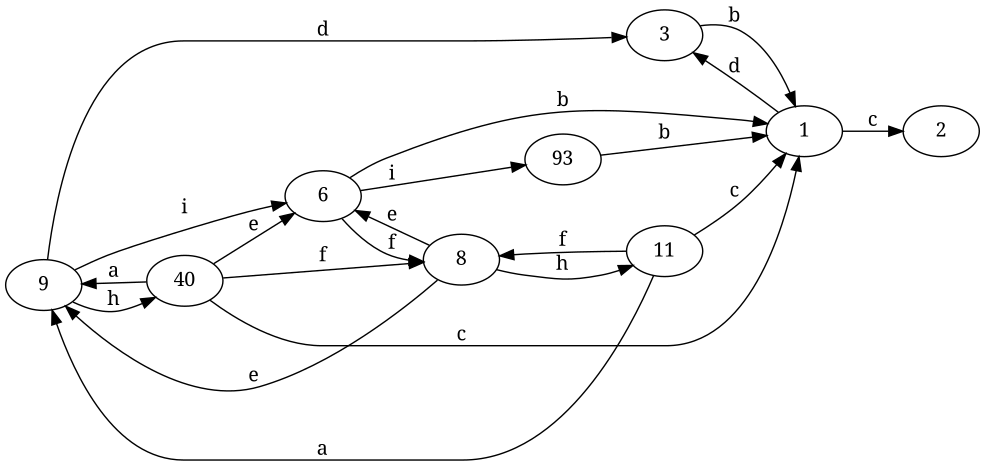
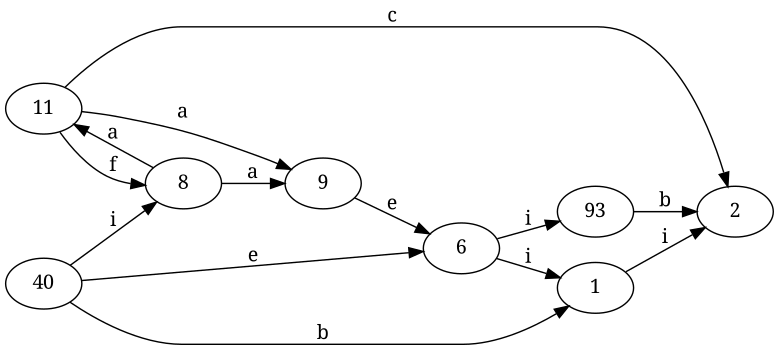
(665, 35) -> none
(563, 101) -> (528, 258)
(873, 121) -> (665, 238)
(676, 146) -> (658, 212)
(739, 204) -> (425, 27)
(185, 208) -> (392, 204)
(399, 231) -> none
(372, 246) -> none
(323, 256) -> (114, 221)
(563, 265) -> (114, 133)
(121, 283) -> none
(107, 312) -> none
(461, 335) -> (323, 334)
(254, 376) -> (253, 173)
